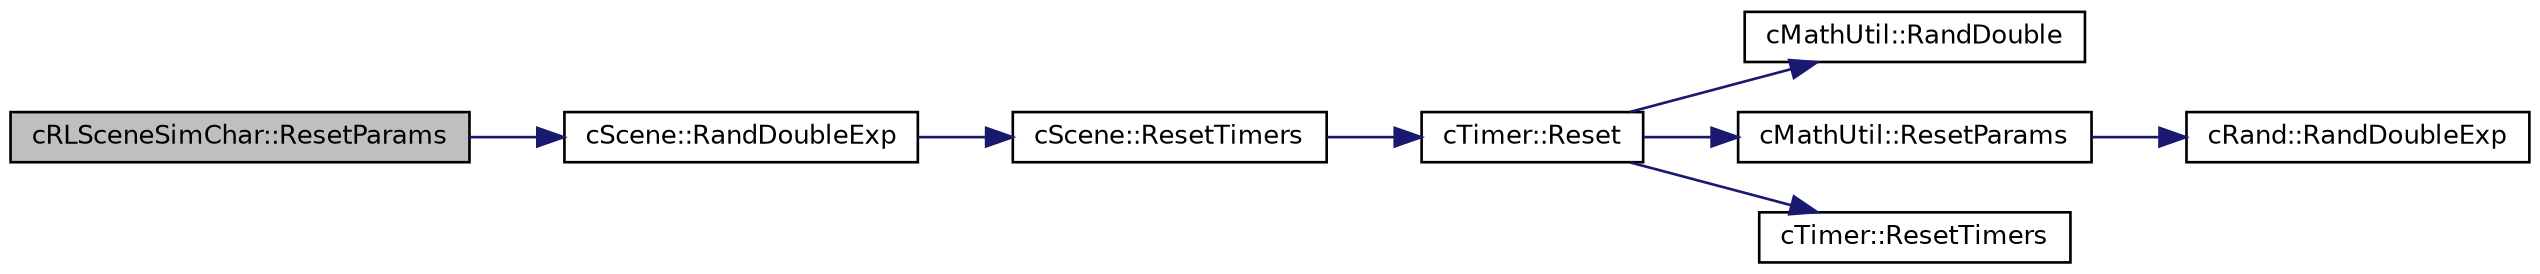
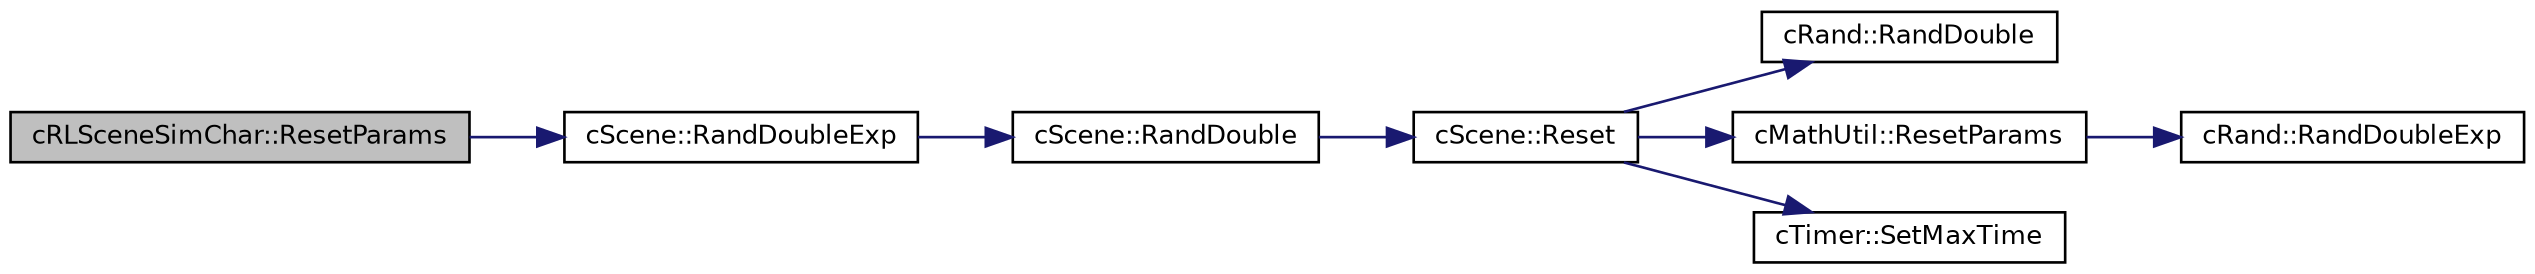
(1915, 37) -> (1910, 37)
(1170, 137) -> (1166, 137)
(1532, 137) -> (1526, 137)
(1915, 237) -> (1910, 237)
